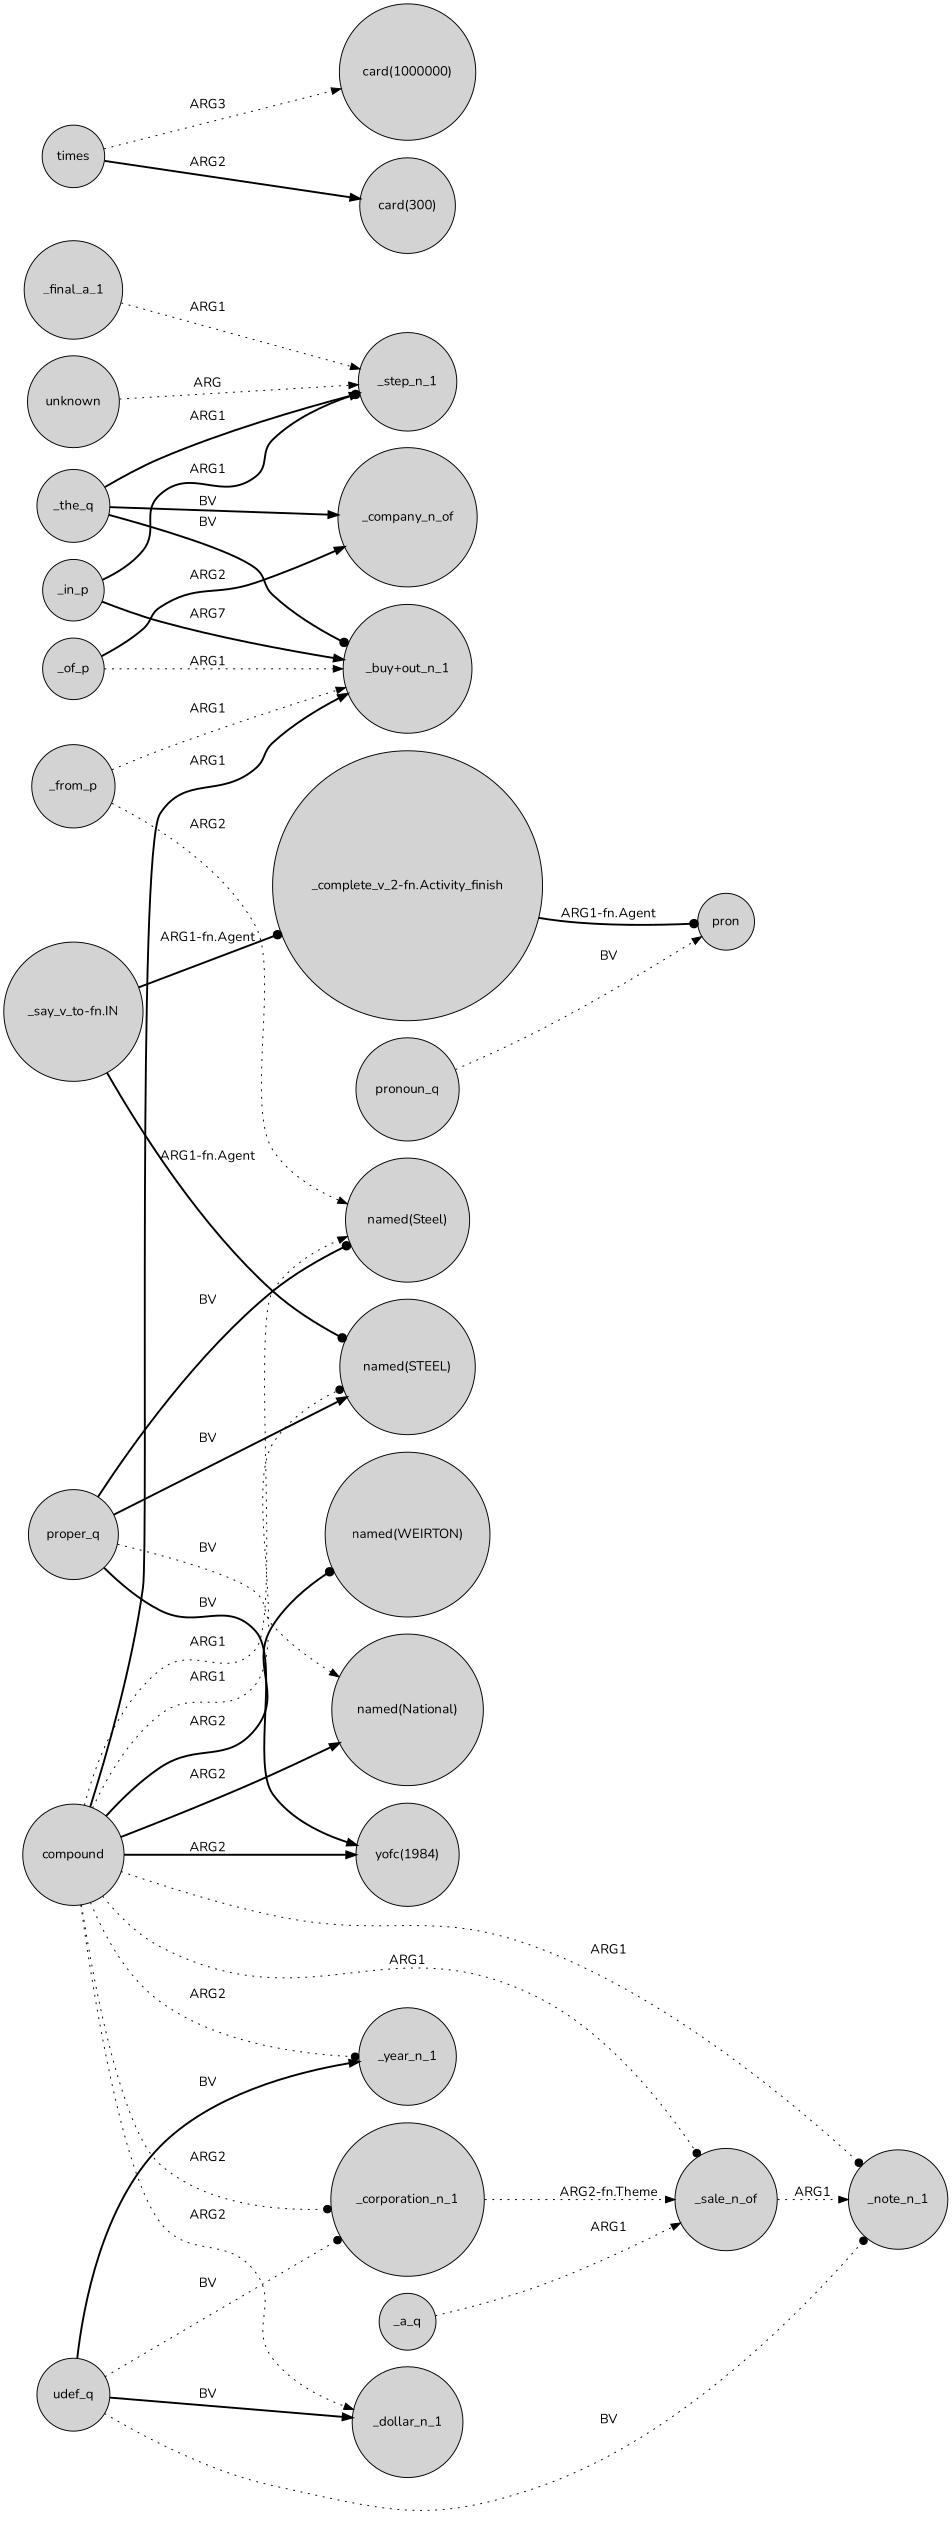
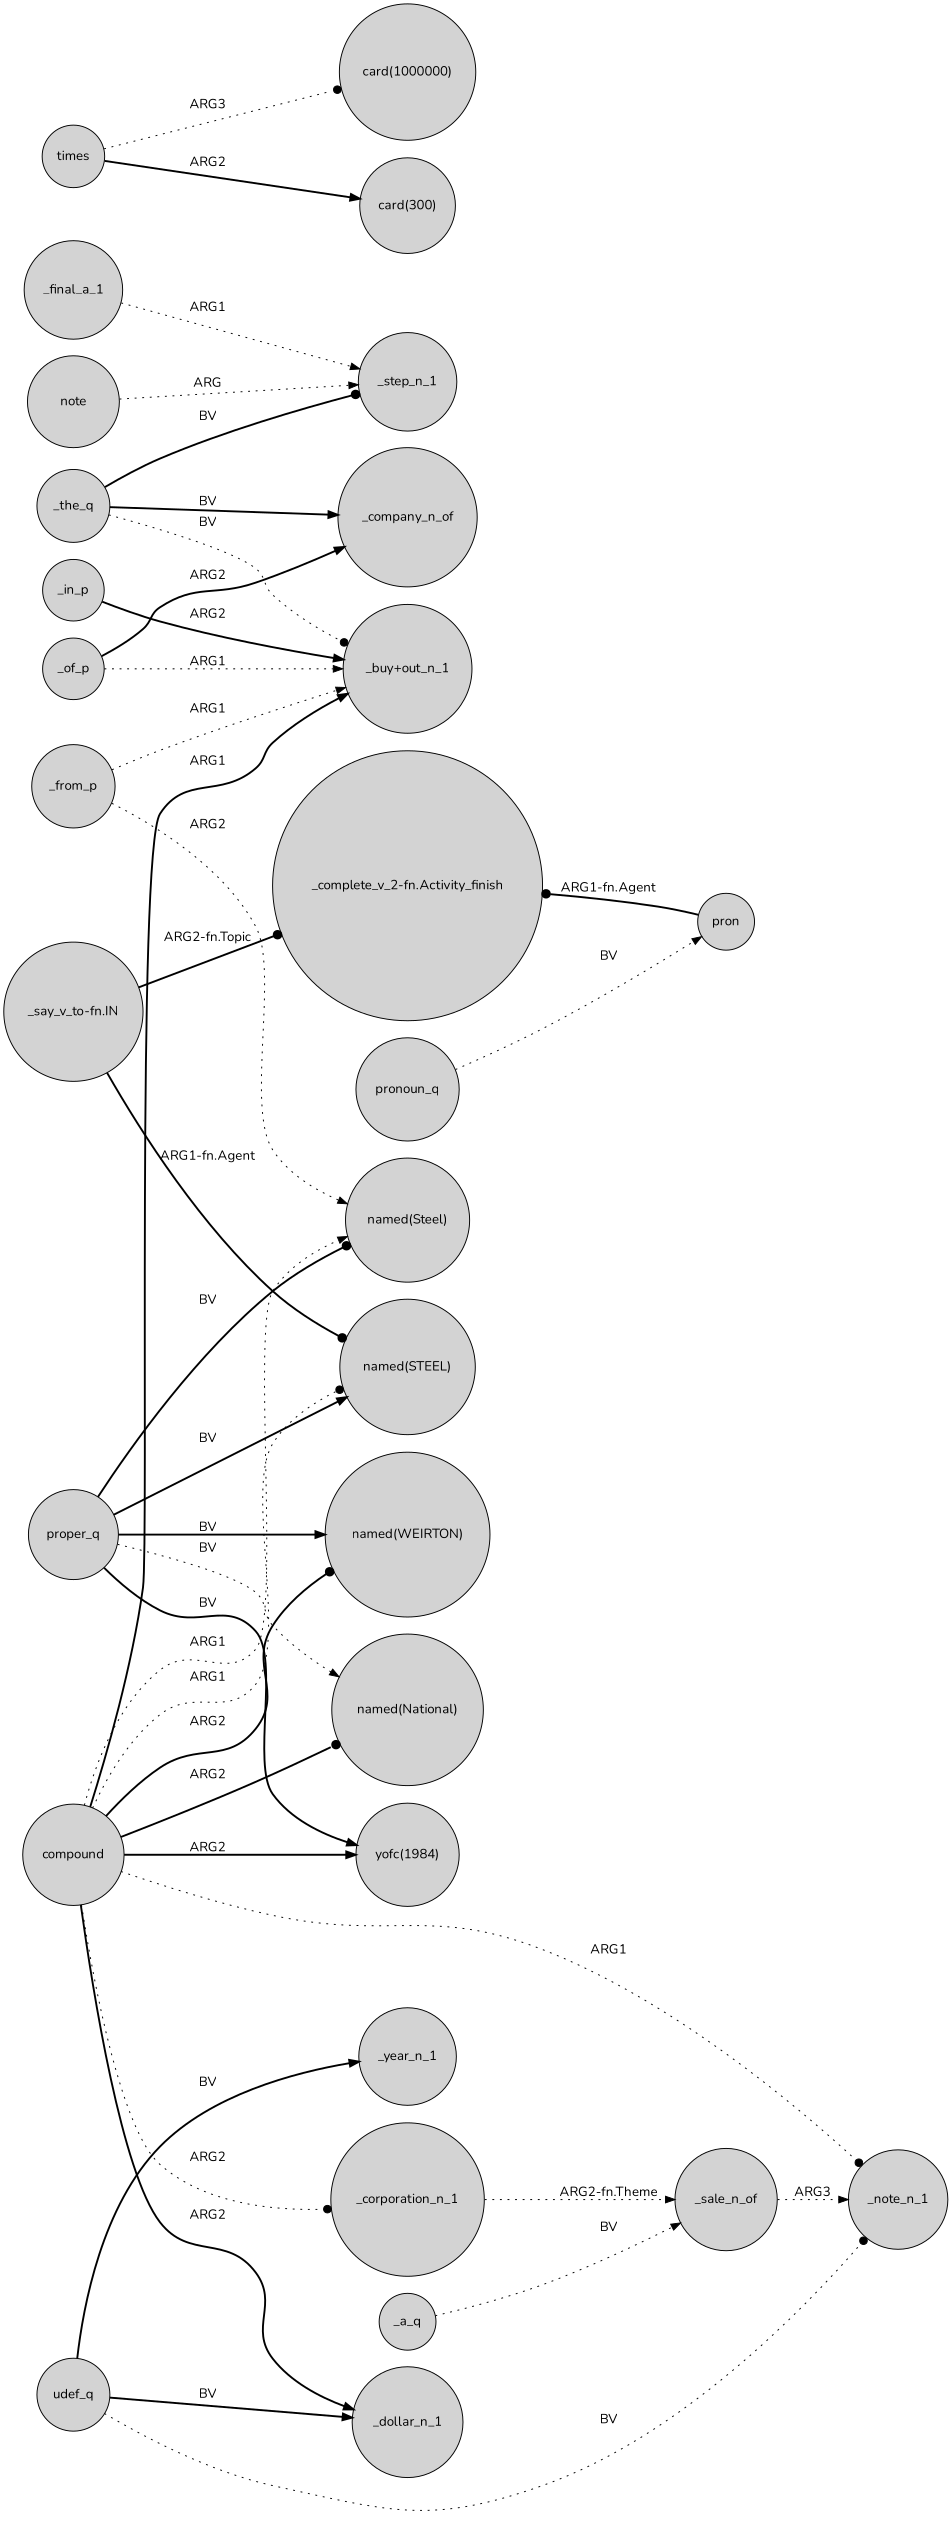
(218, 120) -> (218, 120)
(73, 402) -> (73, 402)
(208, 416) -> (208, 416)
(218, 486) -> none
(237, 558) -> (237, 558)
(208, 614) -> (208, 614)
(614, 925) -> (625, 902)
(208, 937) -> (208, 937)
none -> (217, 1535)
(227, 1794) -> (227, 1794)
(420, 1969) -> none
(194, 2021) -> none
(813, 2192) -> (813, 2192)
(150, 2205) -> (150, 2205)
(609, 2227) -> (609, 2227)
(220, 2309) -> none
